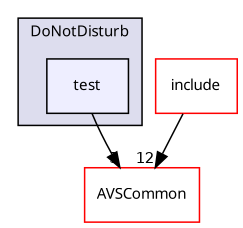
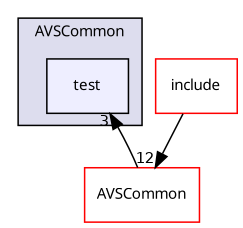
(80, 32) -> (80, 32)
(102, 135) -> (128, 147)
